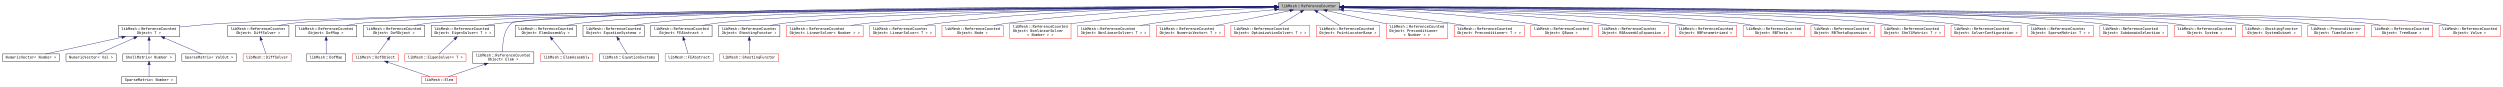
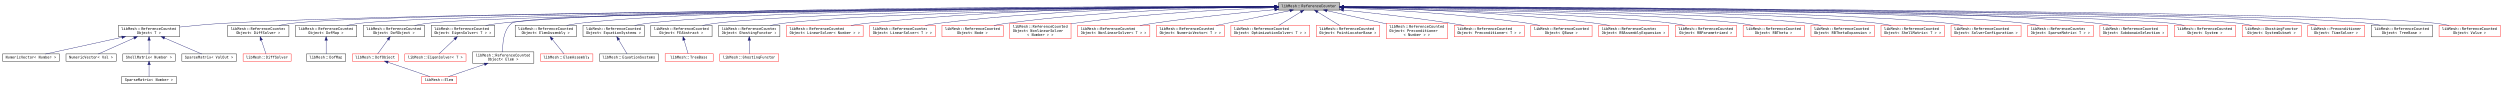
(2402, 31) -> (2402, 31)
(689, 58) -> (689, 58)
